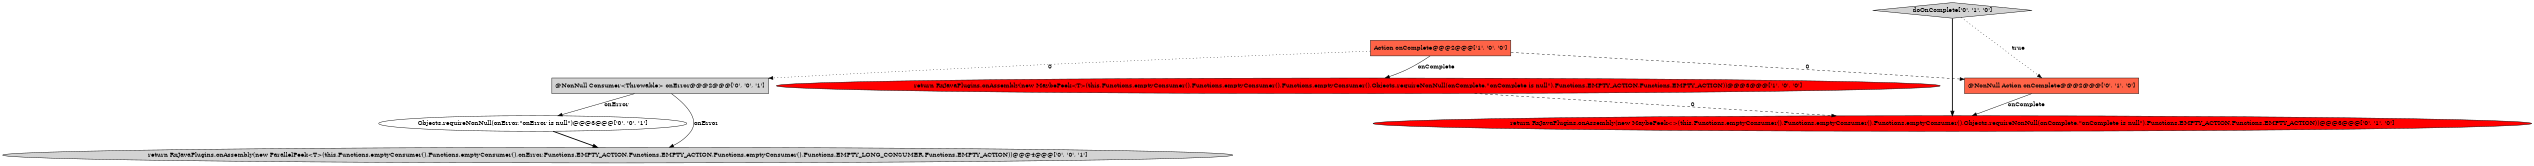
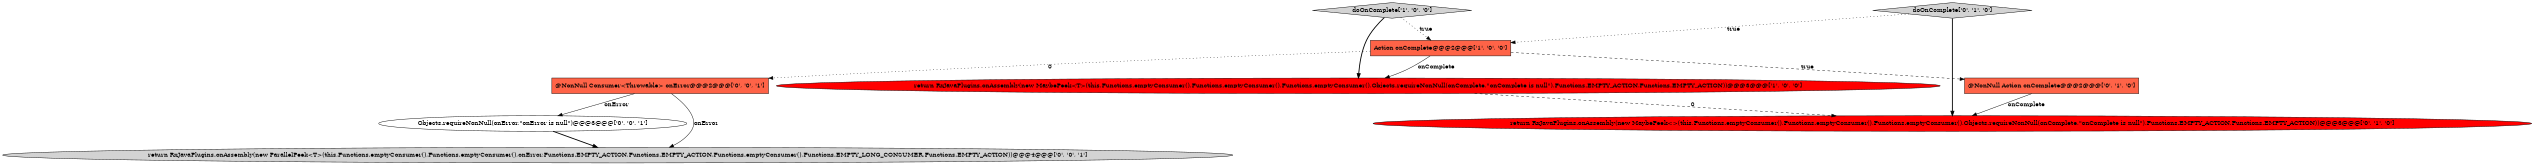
none -> (1392, 10)
(2000, 46) -> (1712, 28)
(1808, 67) -> (1808, 67)
(660, 86) -> (660, 86)
